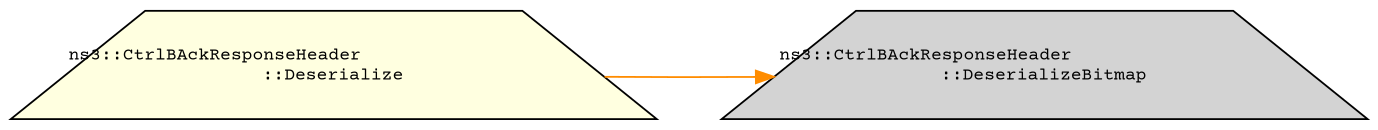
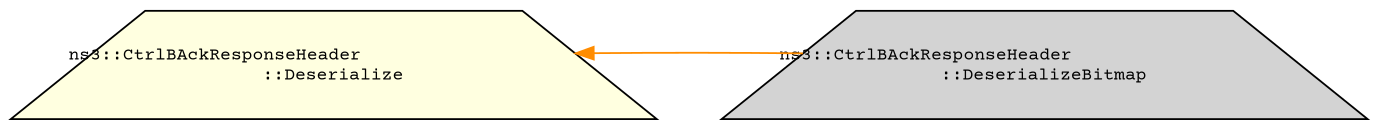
(680, 77) -> (698, 53)
